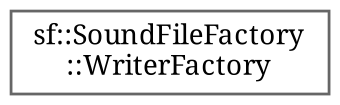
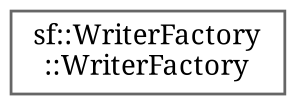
(170, 53) -> (148, 53)
